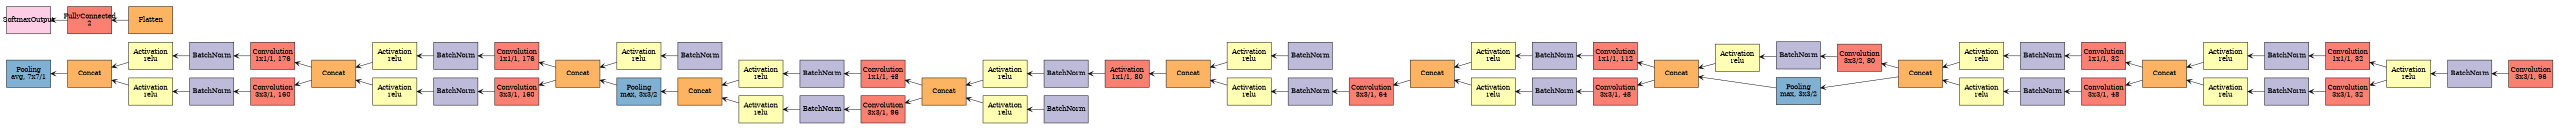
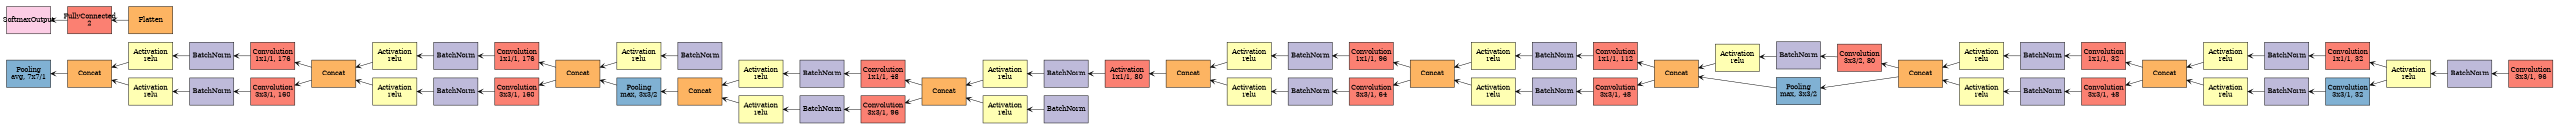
none -> (1371, 56)
(2348, 92) -> (2348, 92)
